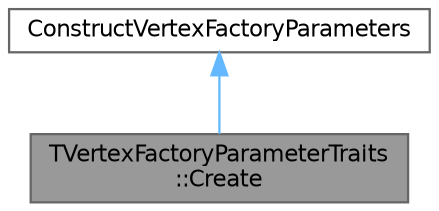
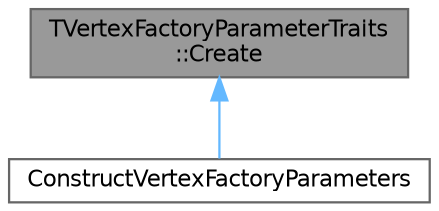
(219, 105) -> (219, 130)
